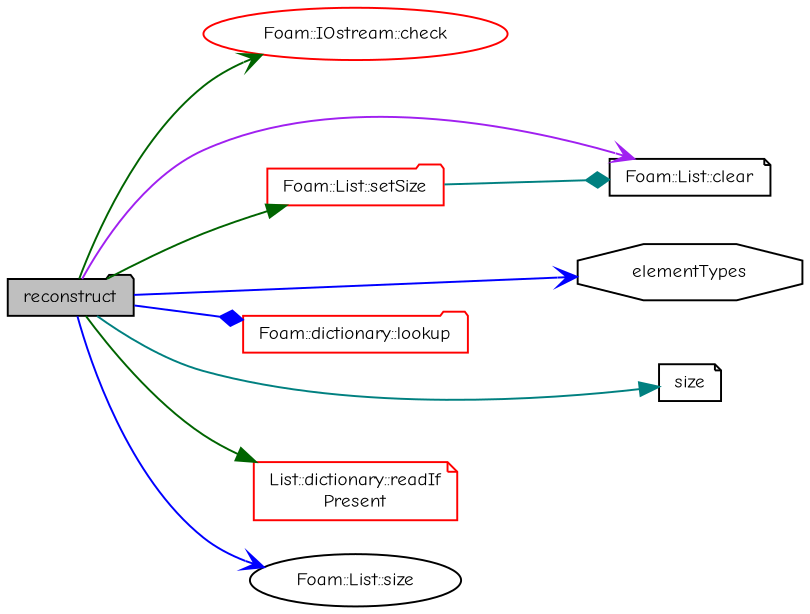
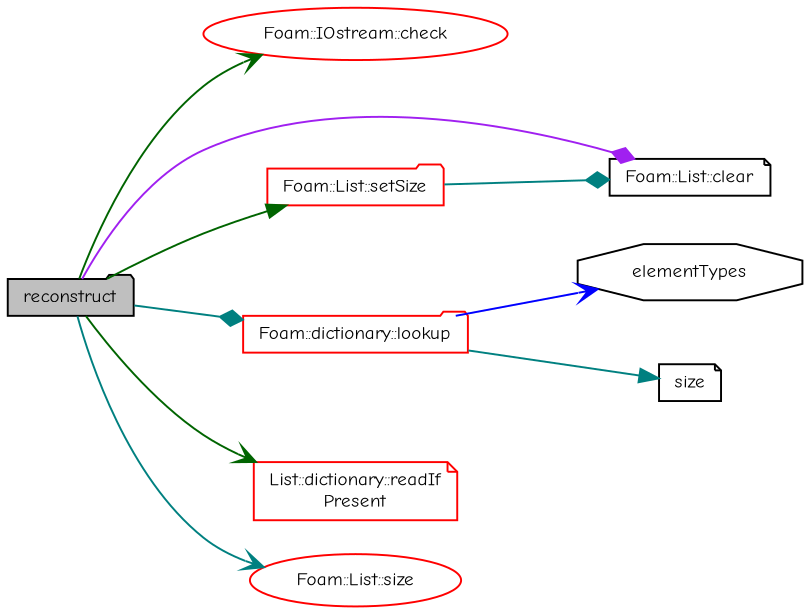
(319, 120) -> (319, 120)
(346, 286) -> (517, 304)
(177, 311) -> (177, 311)
(154, 394) -> (154, 394)
(360, 396) -> (554, 363)
(136, 457) -> (136, 457)
(356, 580) -> (356, 580)
